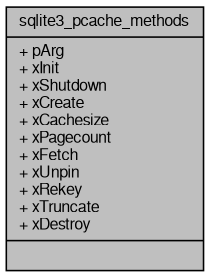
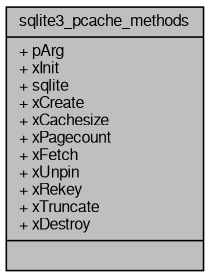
(63, 86) -> (44, 86)
